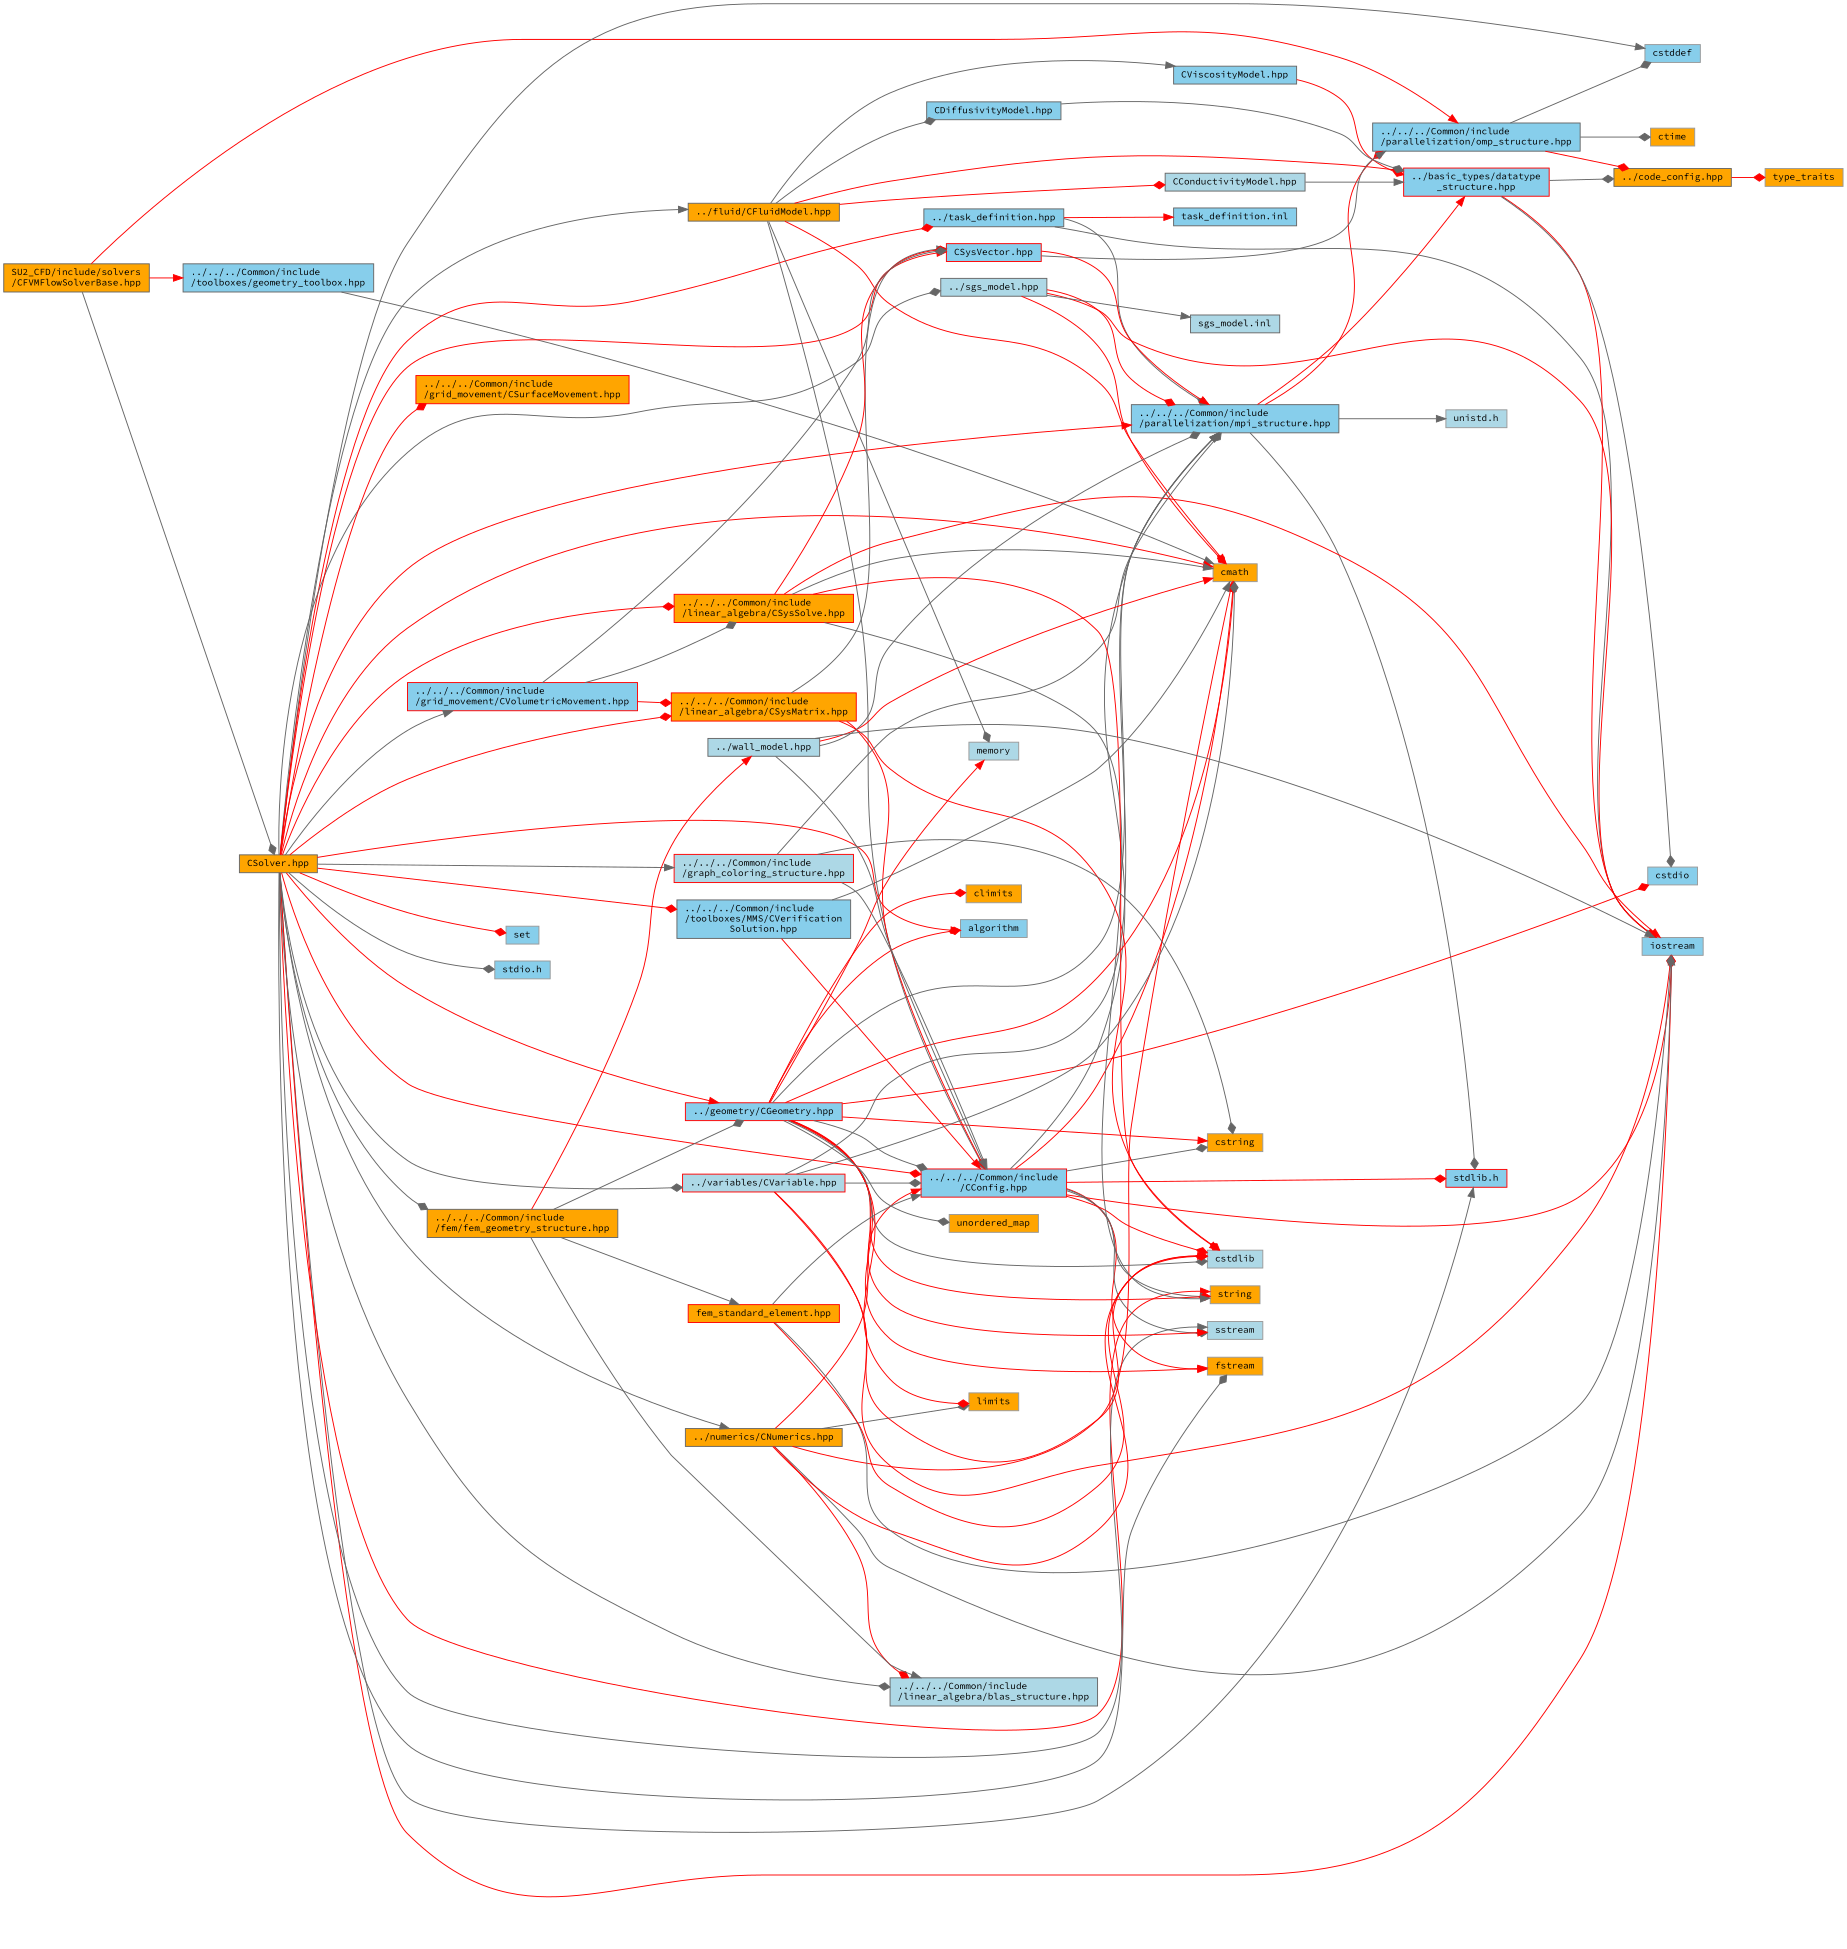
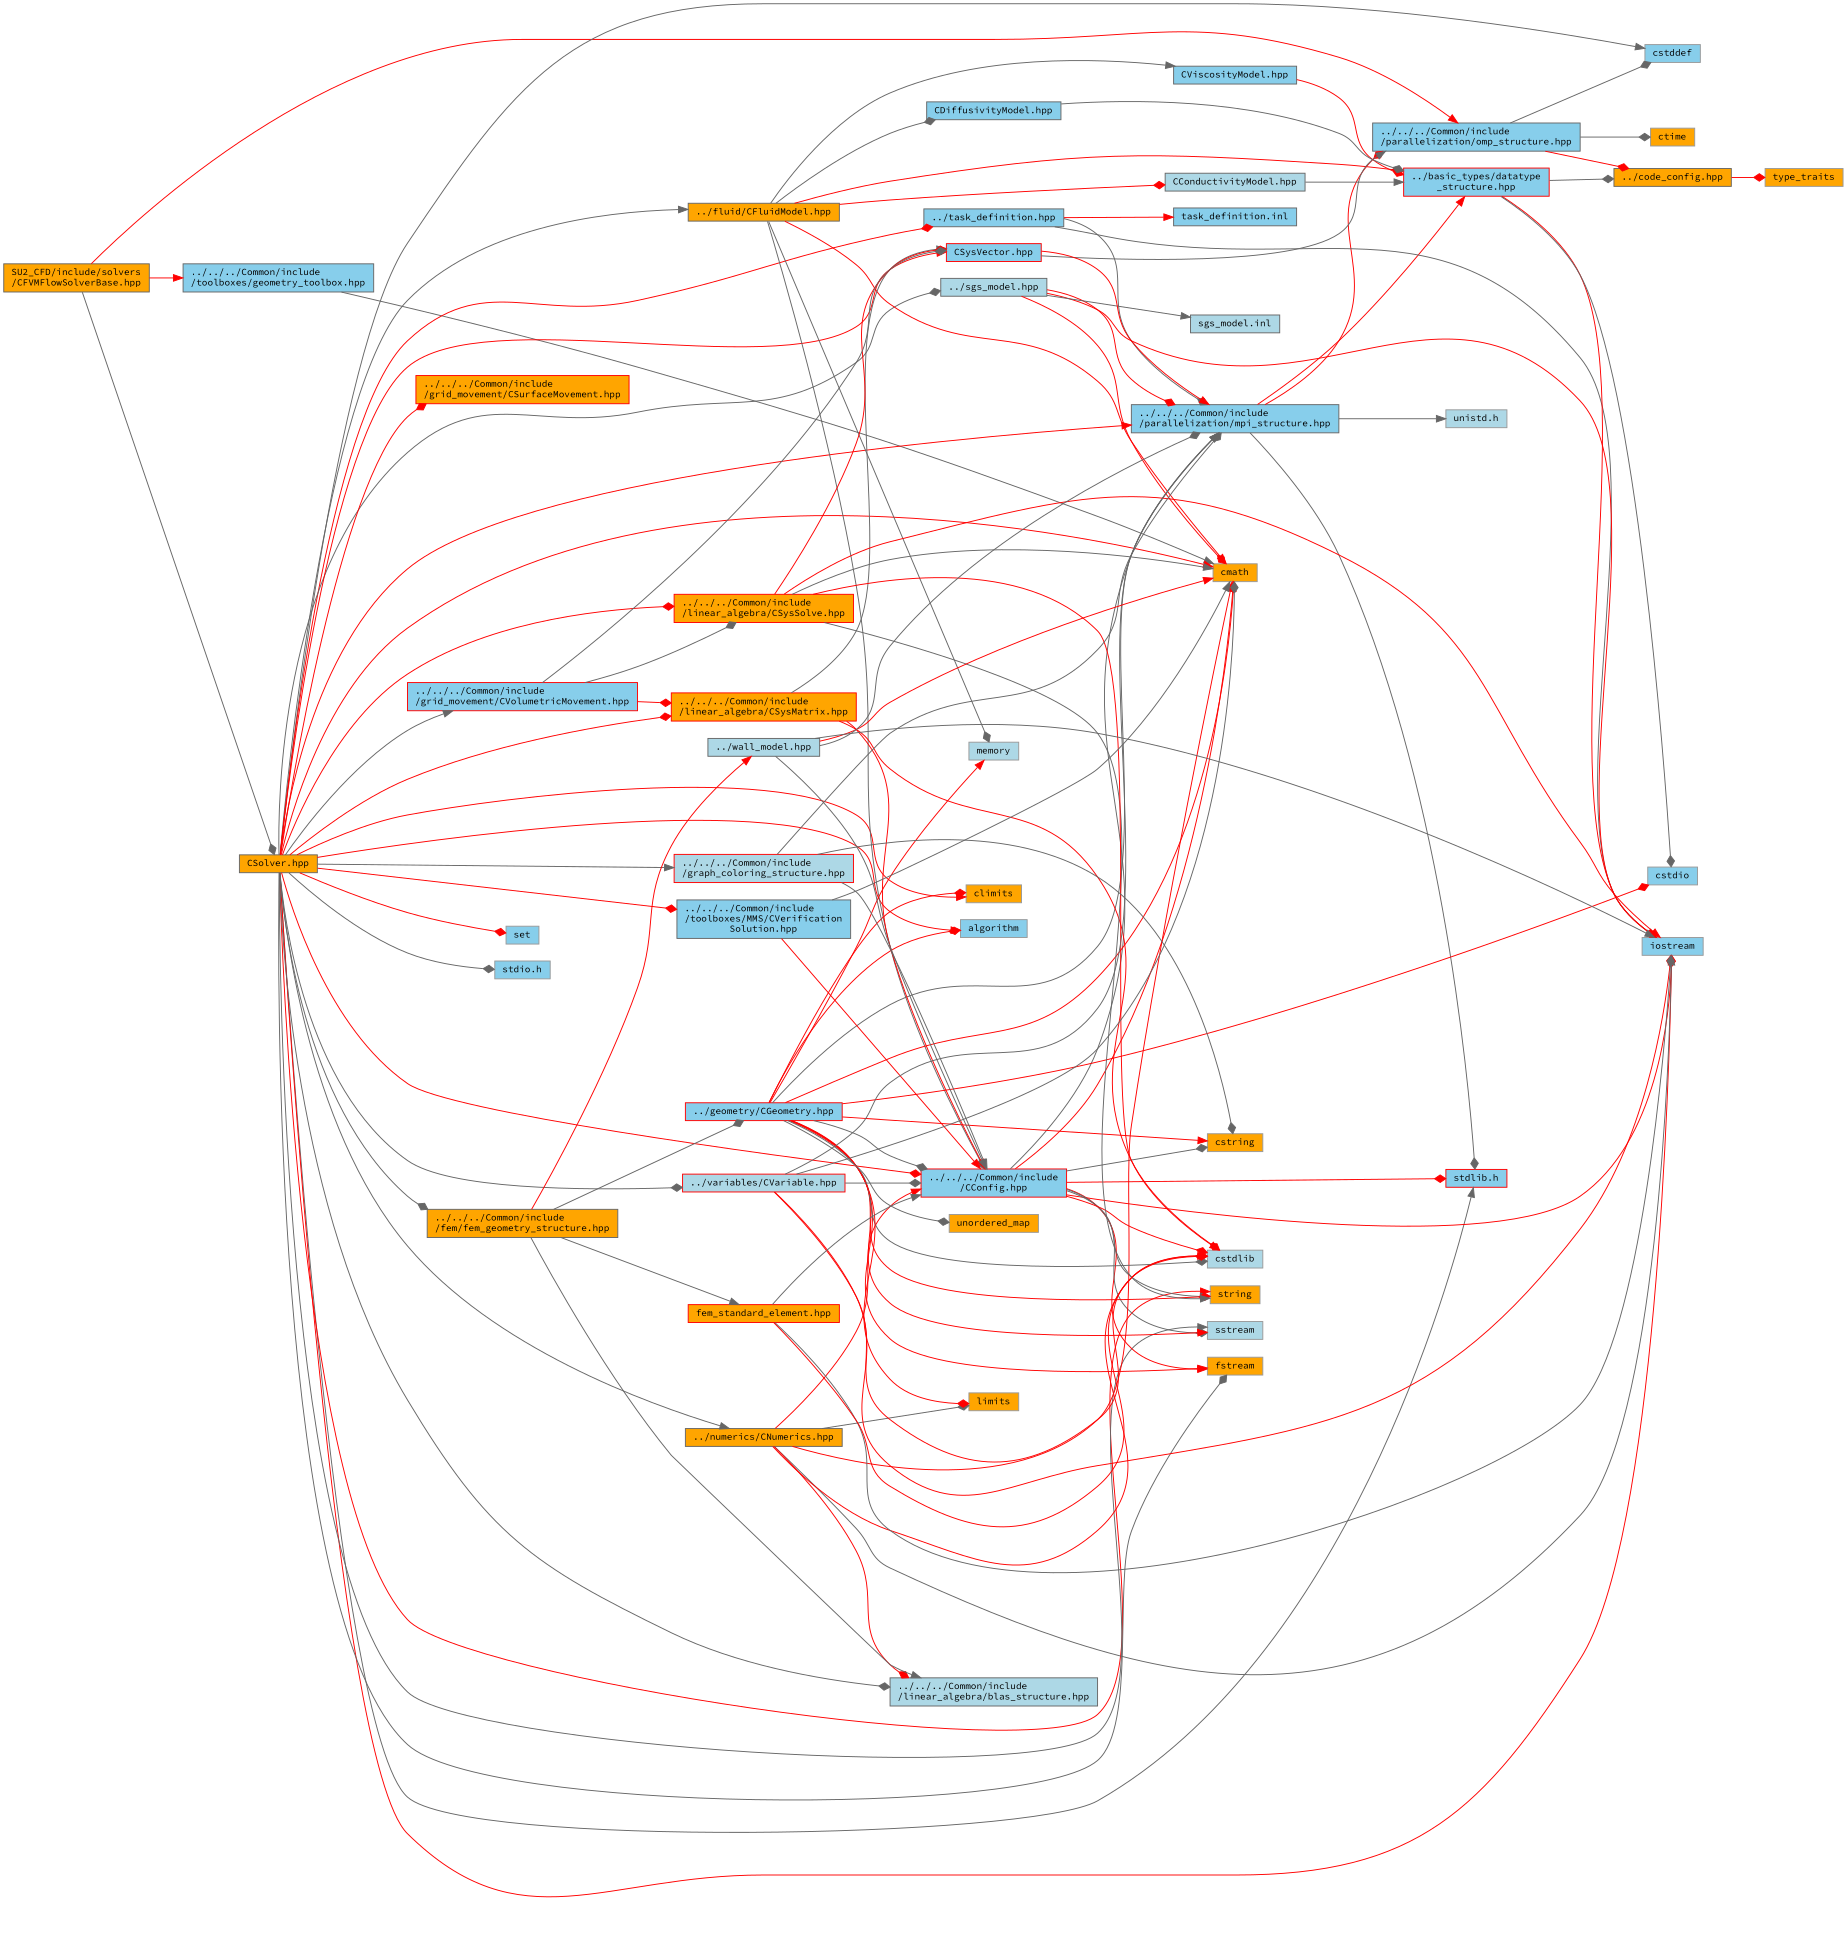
(476, 1024) -> (647, 789)
